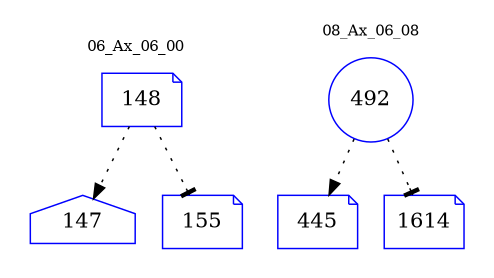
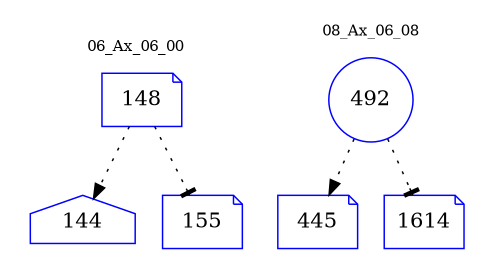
(83, 222) -> (83, 222)
